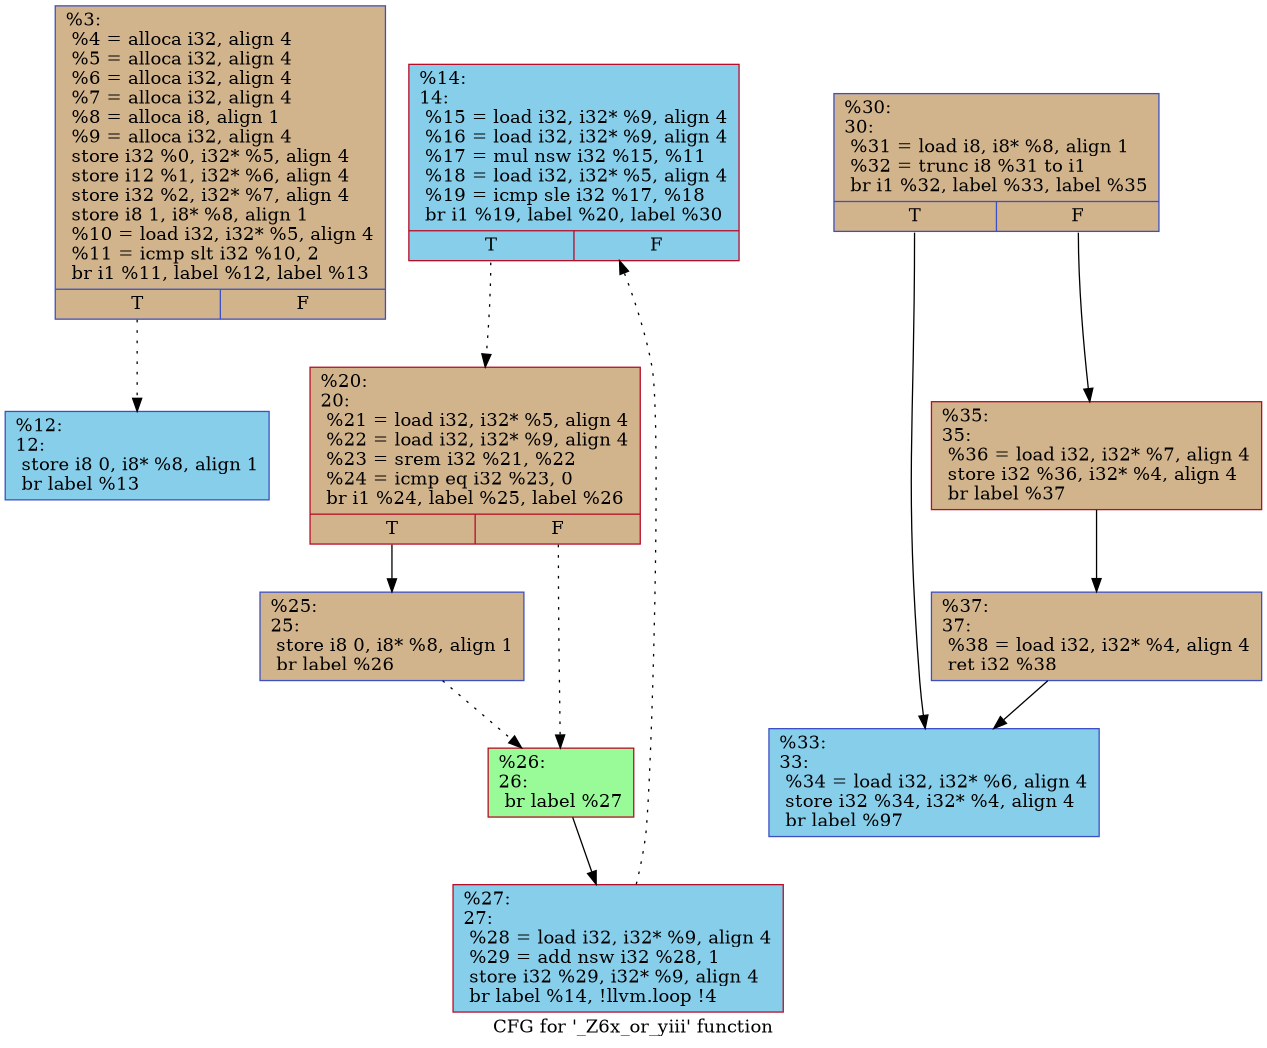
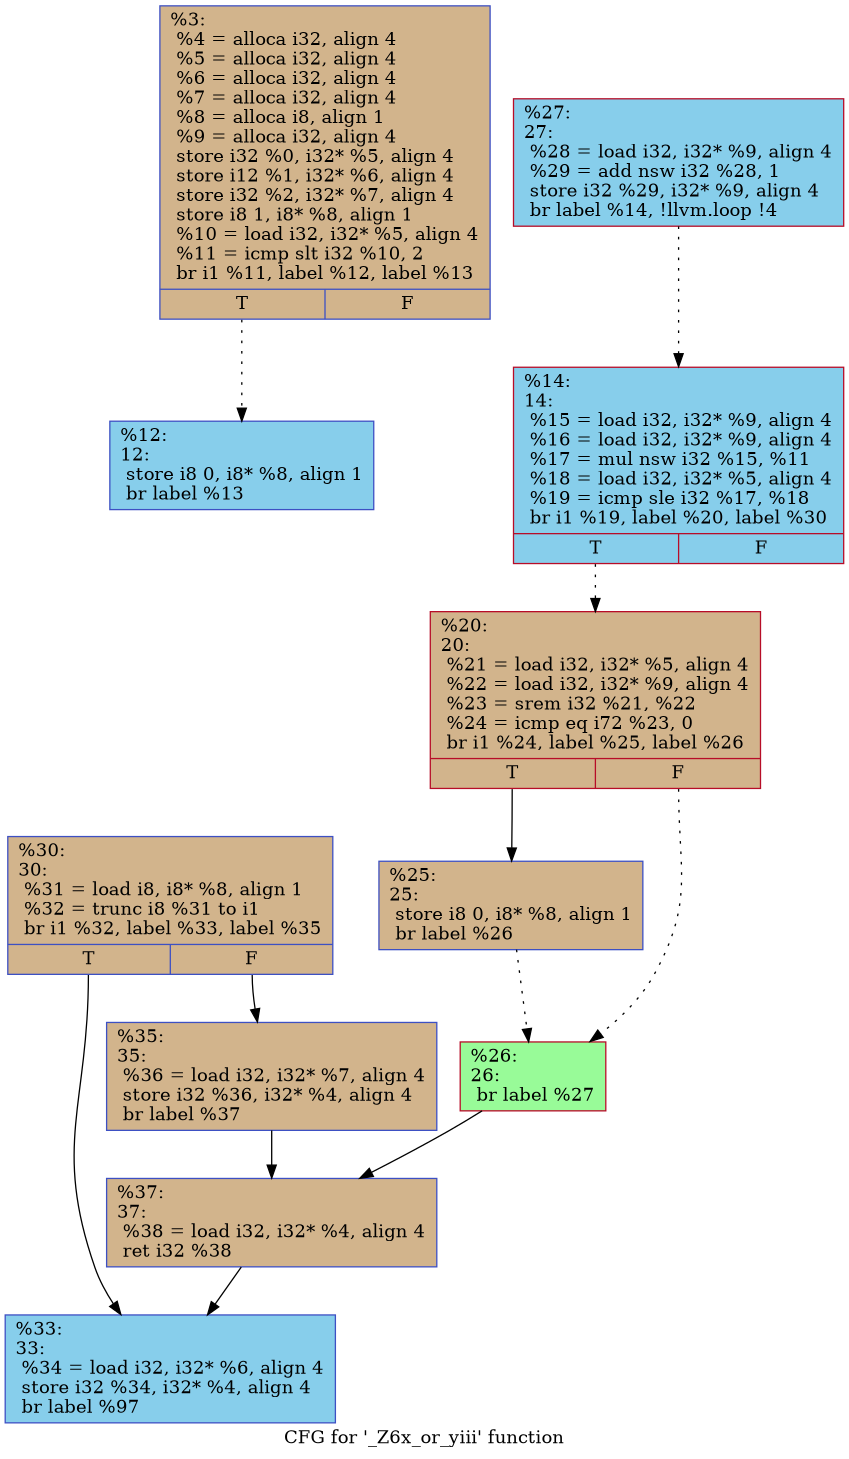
(1097, 456) -> (272, 1076)
(447, 479) -> (567, 723)
(582, 845) -> (428, 1143)
